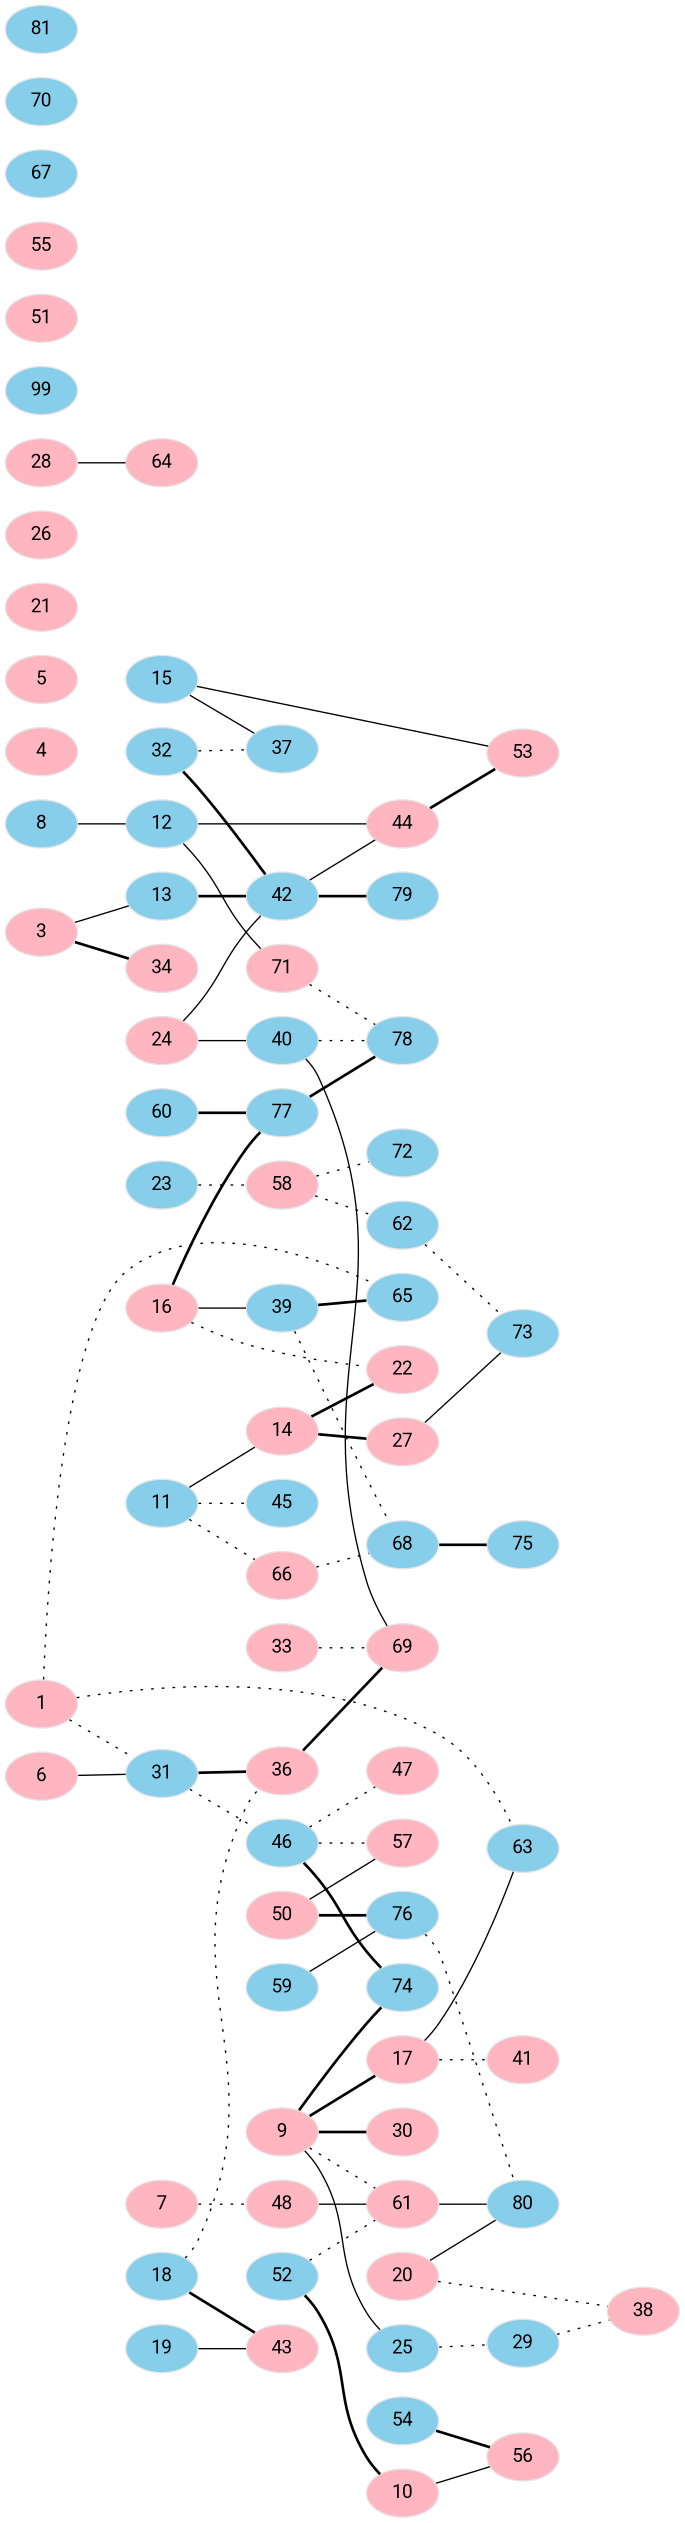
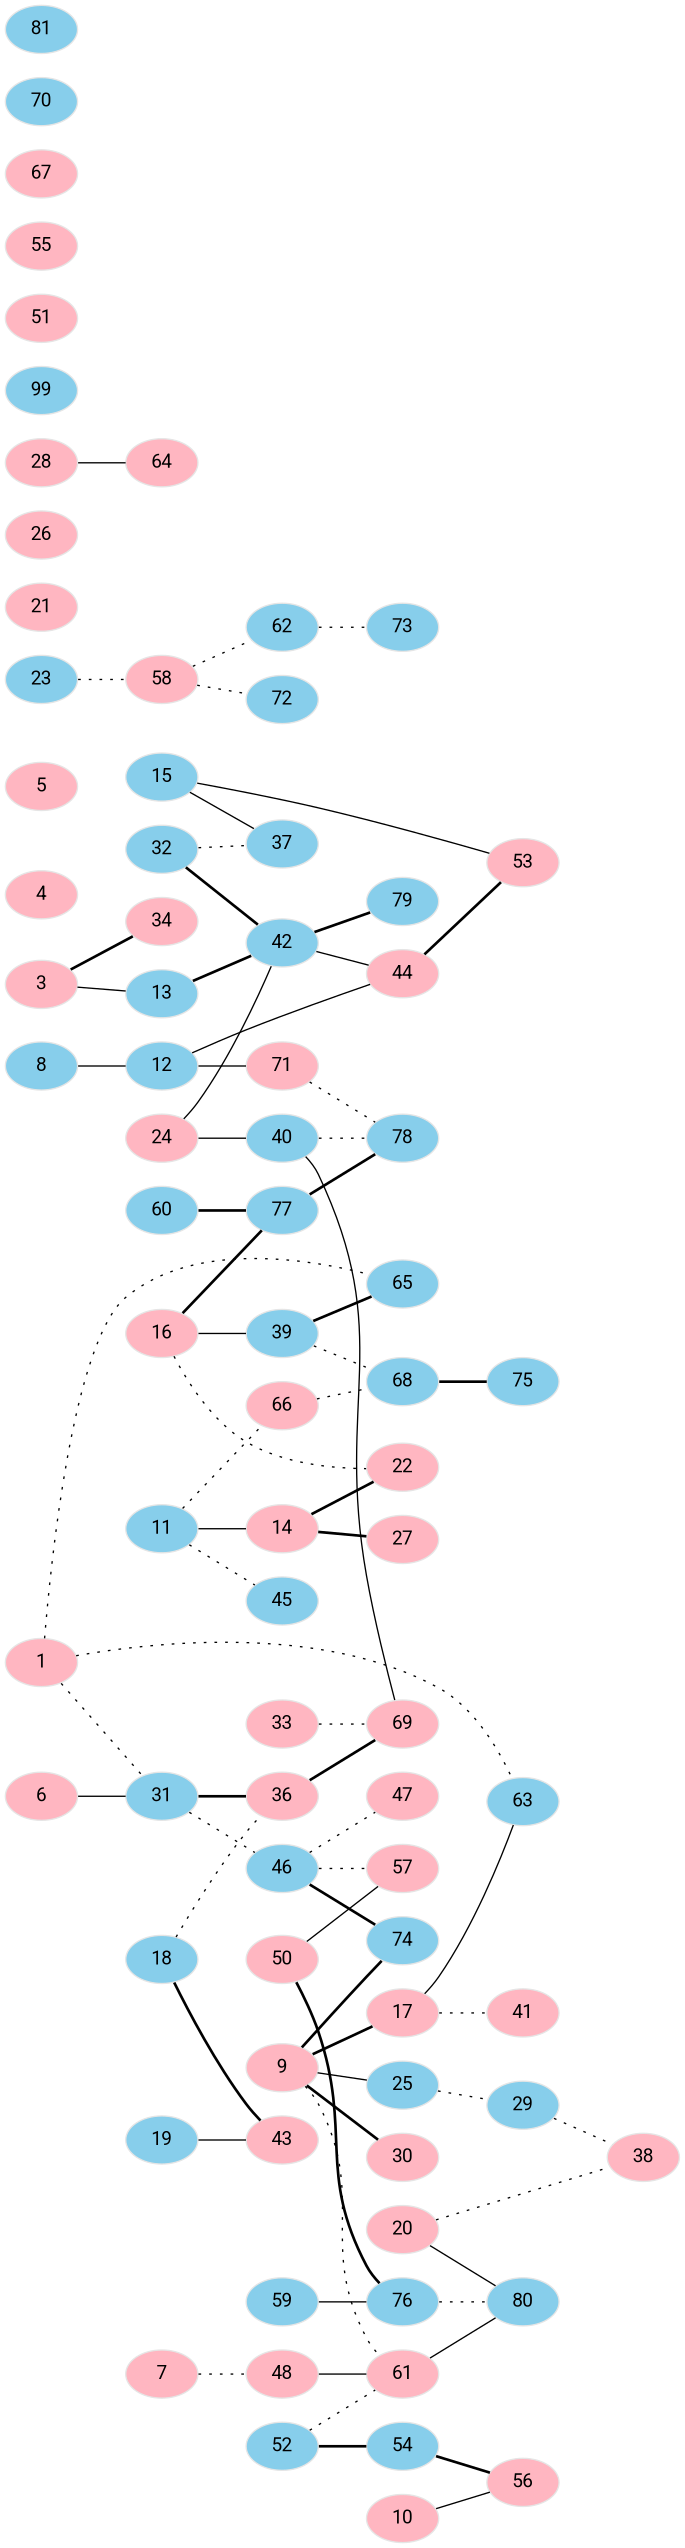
(41, 174) -> (41, 174)
(463, 1388) -> none
(342, 2385) -> (343, 2446)
